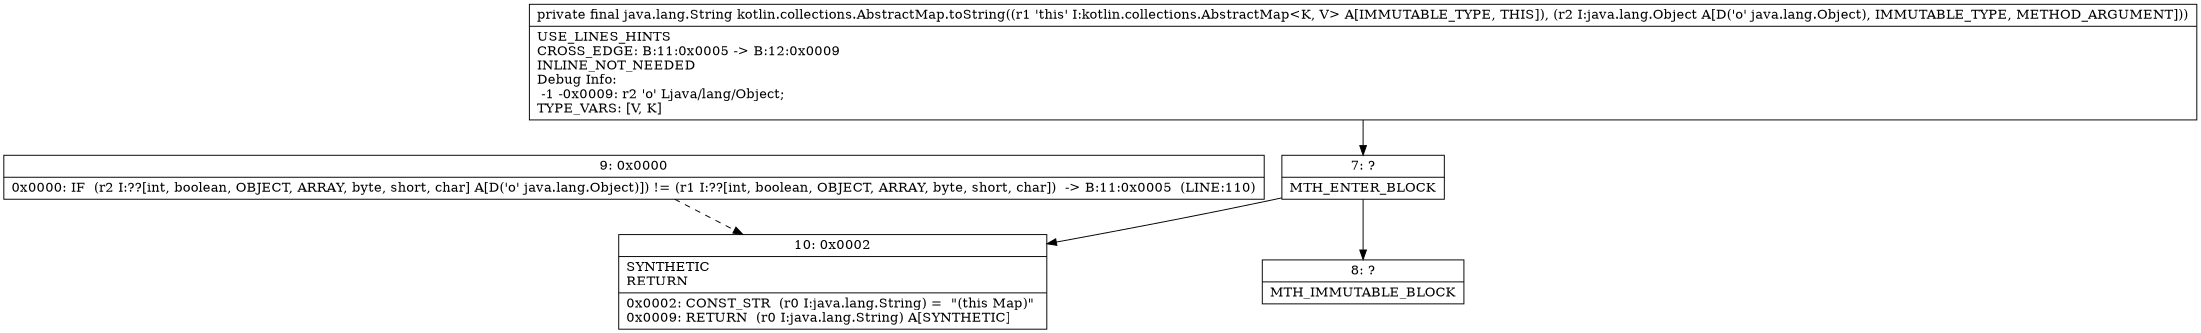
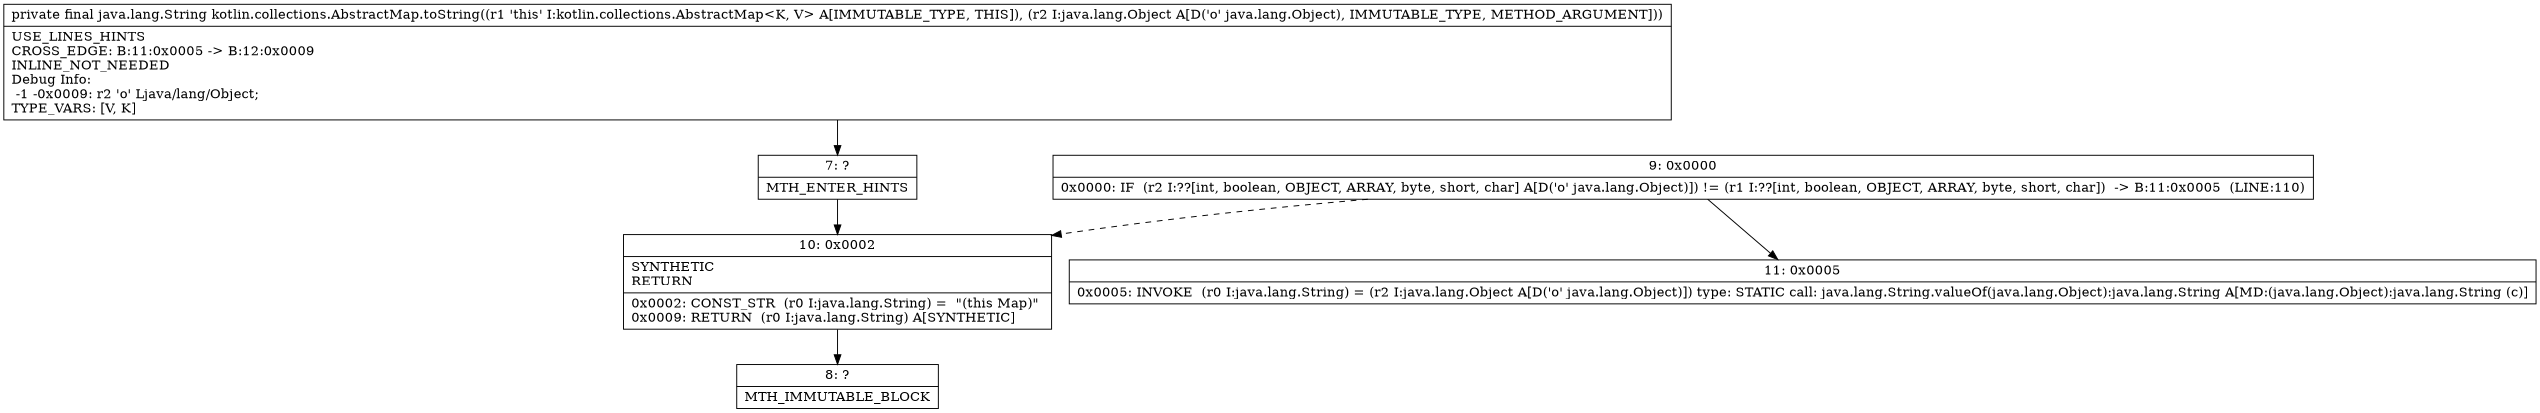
(1363, 188) -> (838, 188)
(1363, 225) -> (838, 342)
none -> (1803, 282)
